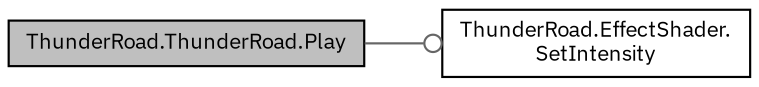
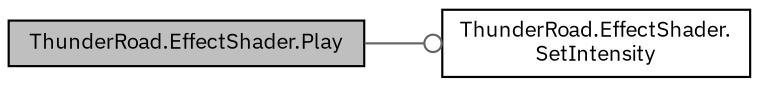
(186, 43) -> (186, 43)
